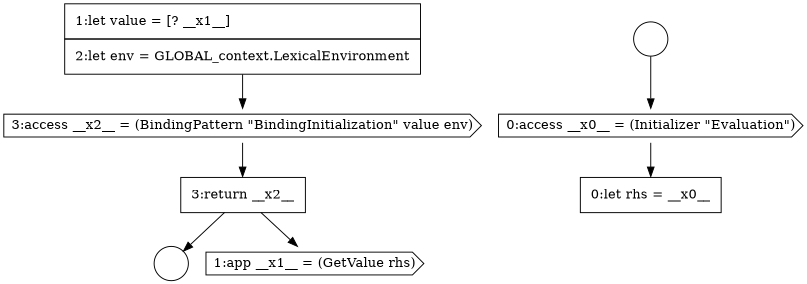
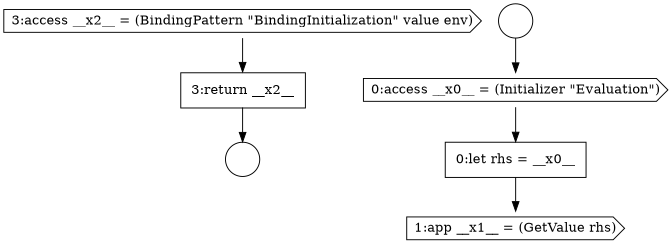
(243, 39) -> none
(276, 226) -> (516, 189)
